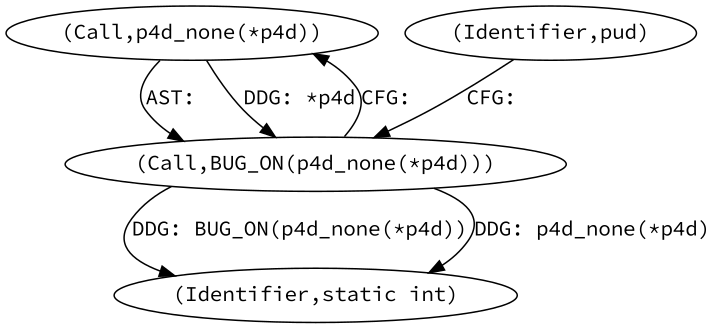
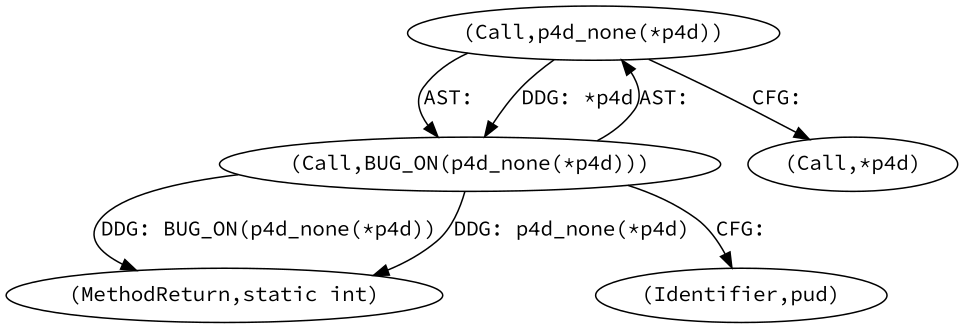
(452, 98) -> (684, 210)
(393, 99) -> (670, 99)
none -> (853, 164)
(316, 295) -> (224, 295)
